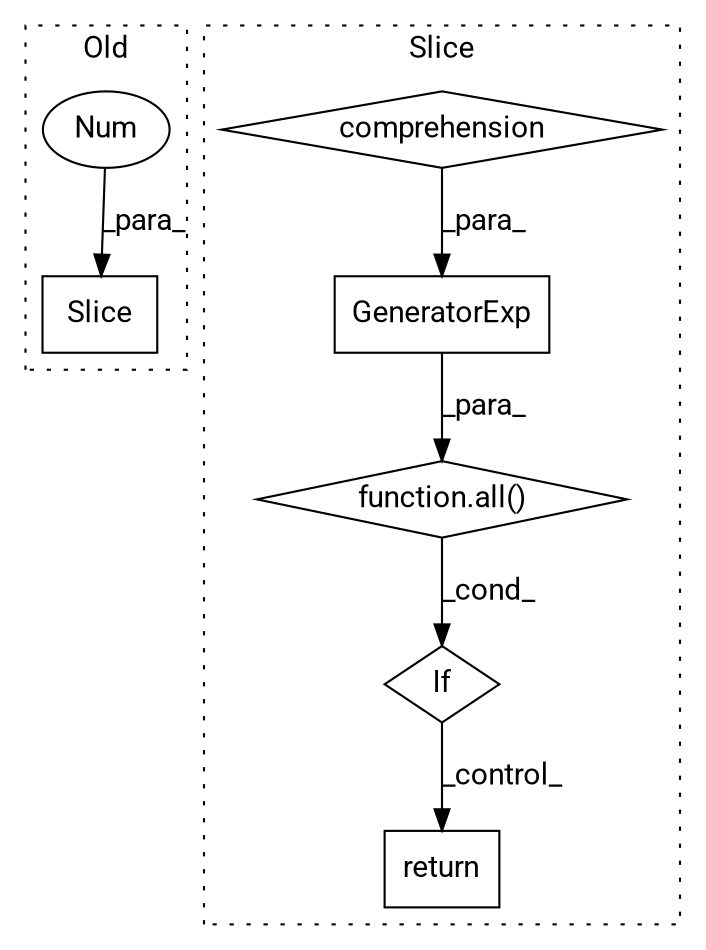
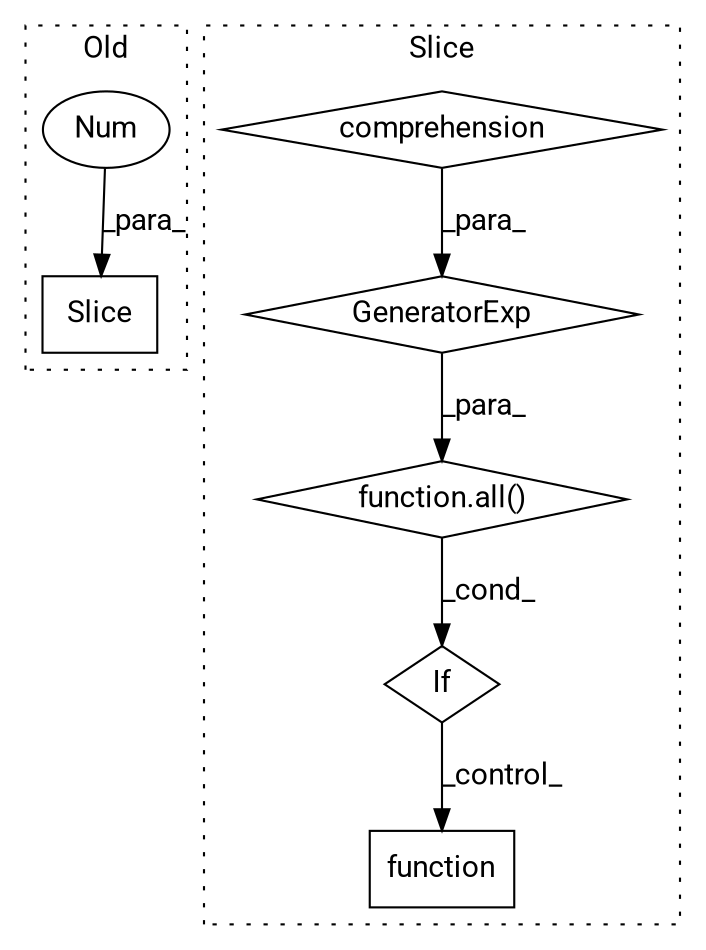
(442, 314) -> (442, 314)
(442, 869) -> (442, 869)
